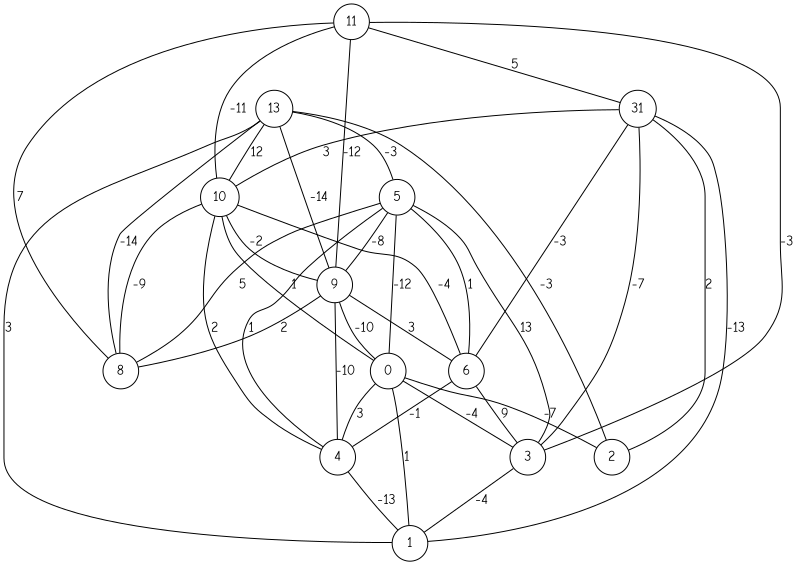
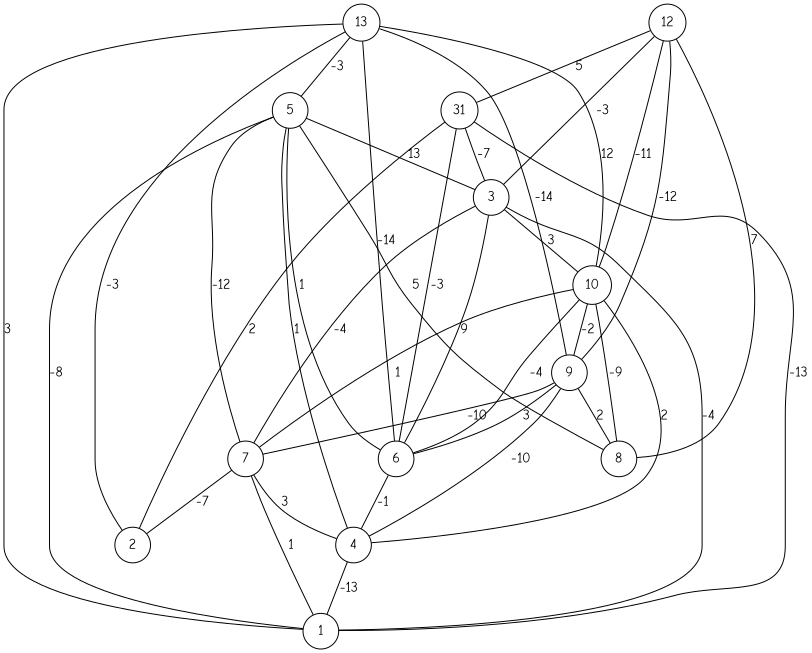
(352, 22) -> (667, 23)
(422, 124) -> (534, 235)
(142, 215) -> (376, 231)
(368, 242) -> (50, 413)
(388, 371) -> (246, 459)
